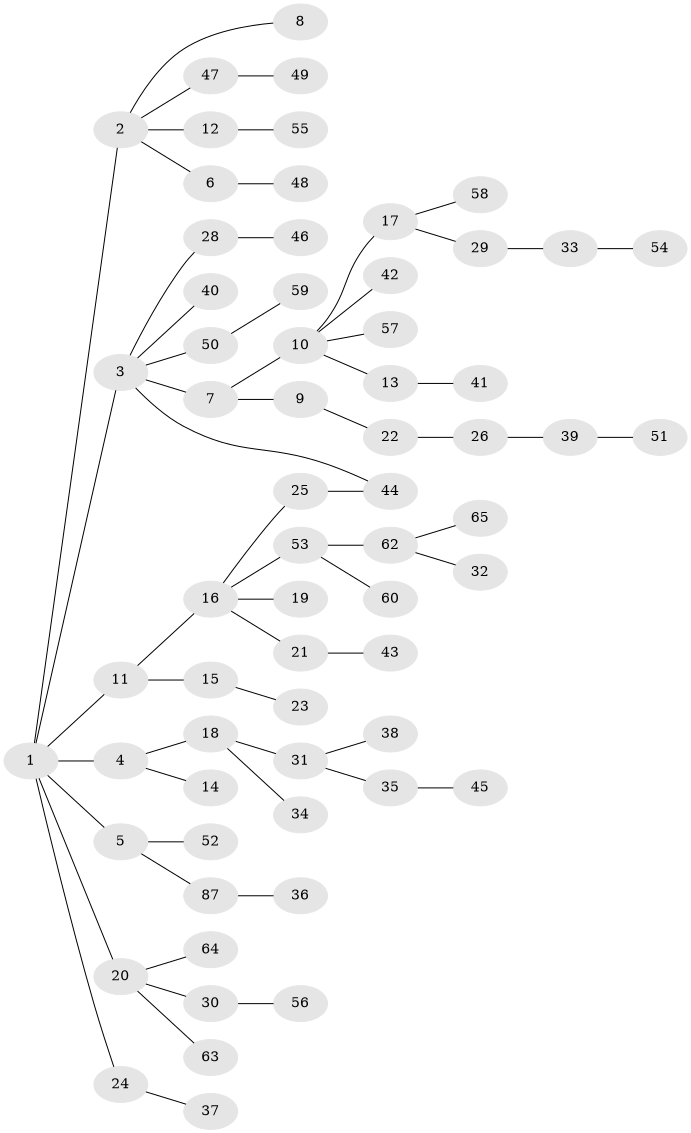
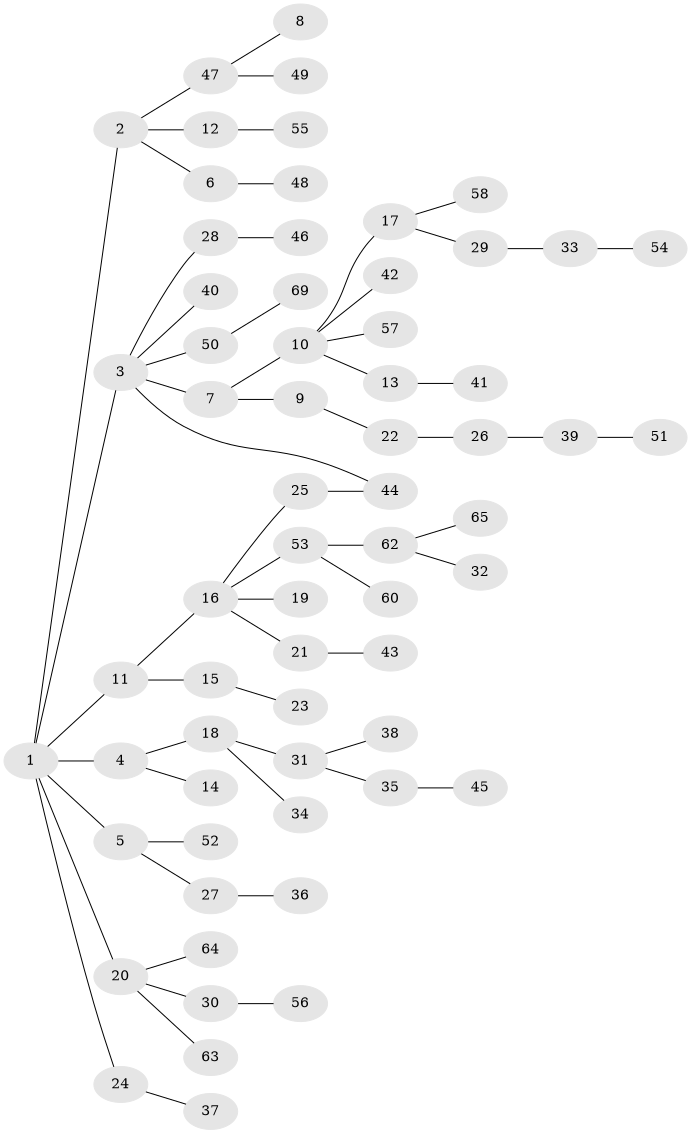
(188, 46) -> (256, 49)
(301, 292) -> (301, 292)
(211, 896) -> (211, 896)
